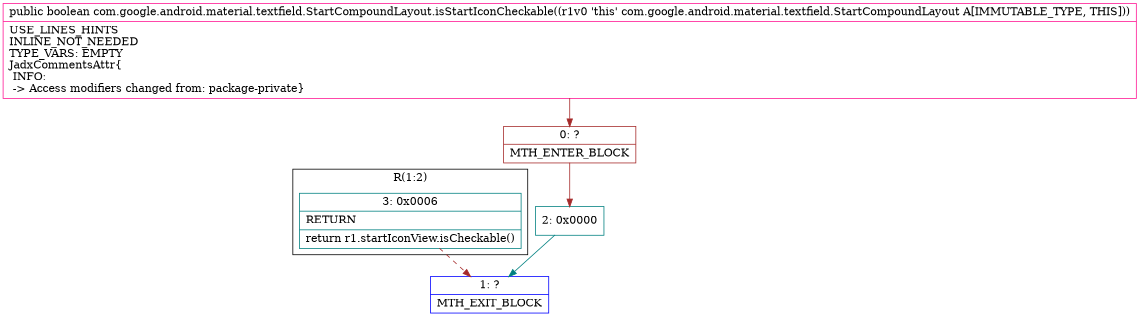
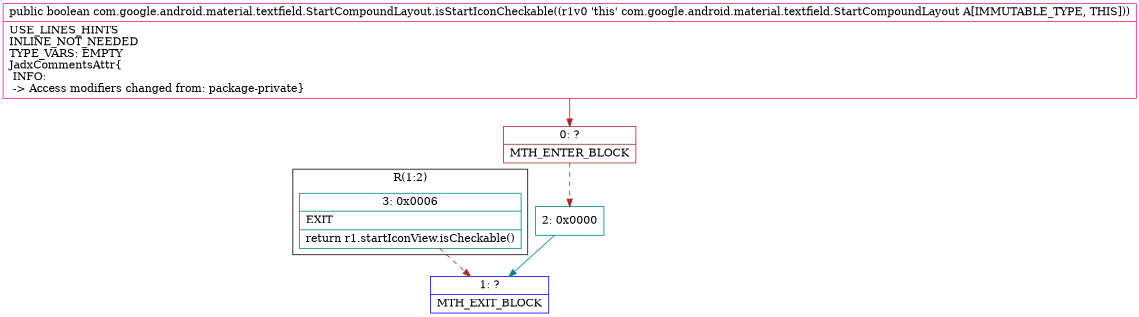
(570, 181) -> (570, 181)
(331, 220) -> (319, 220)
